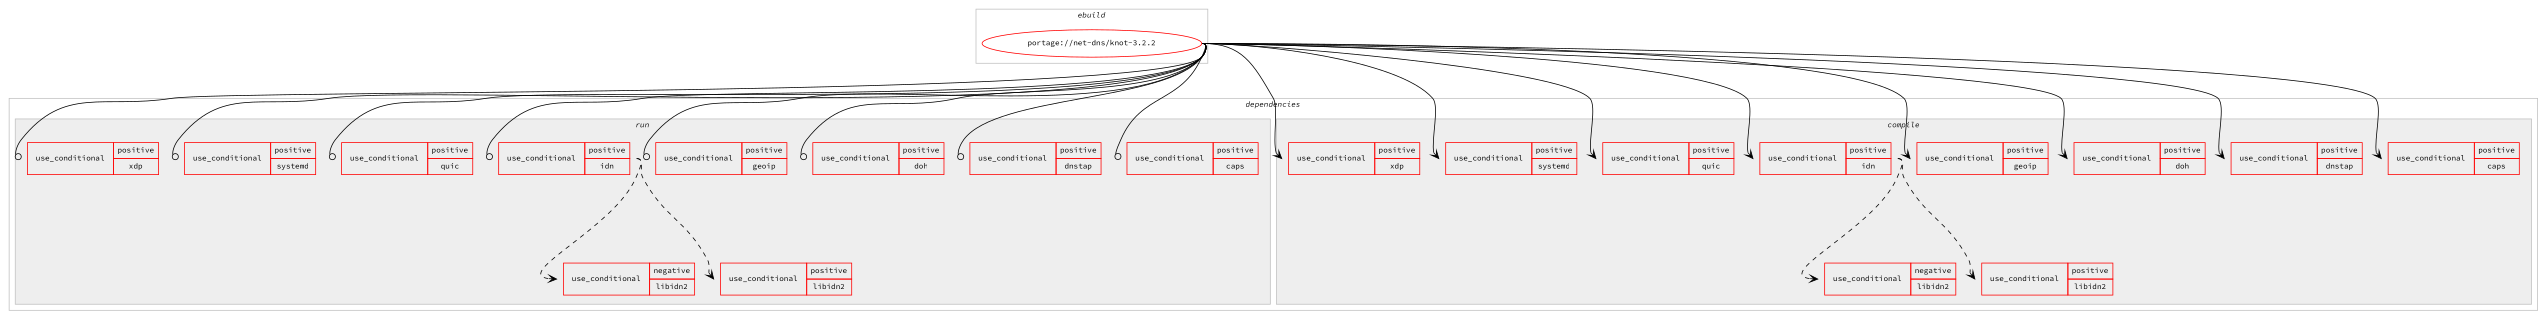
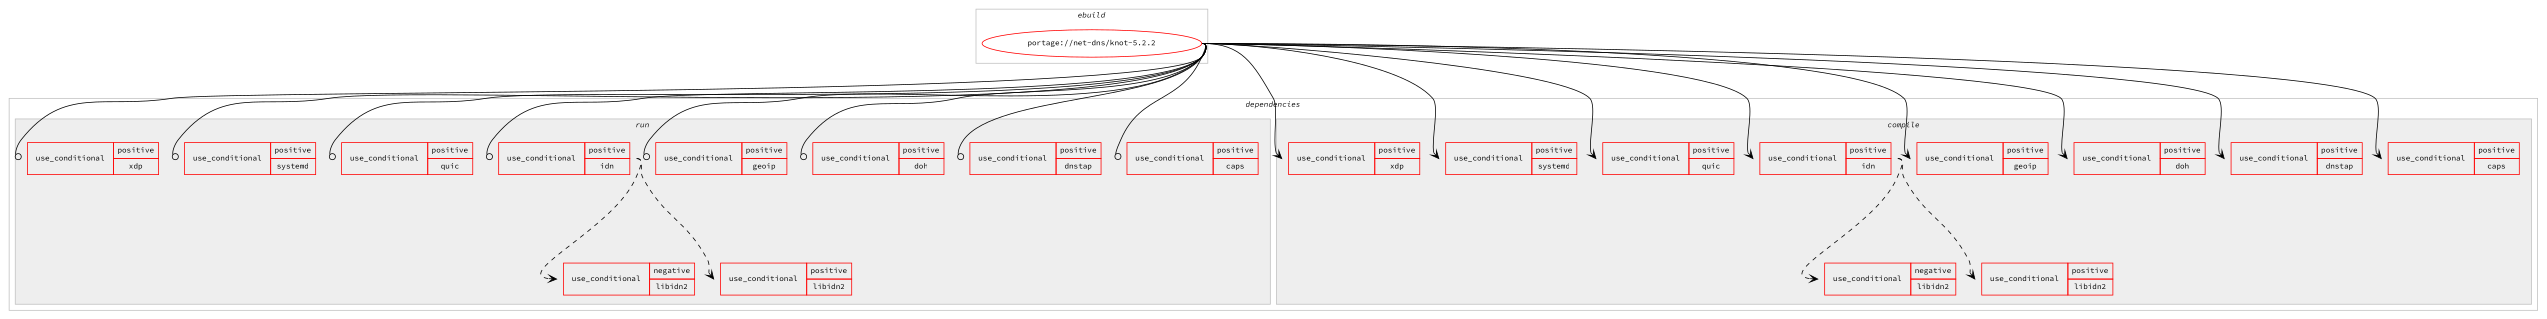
(1092, 43) -> (1092, 43)
